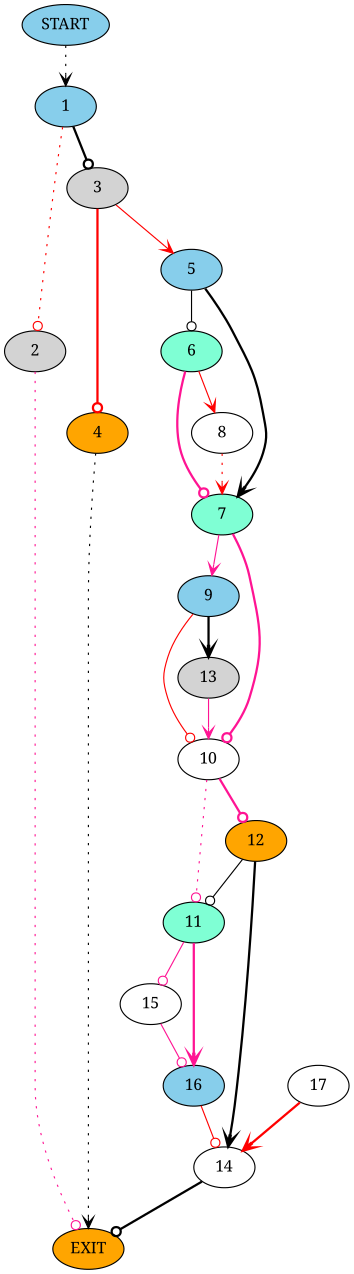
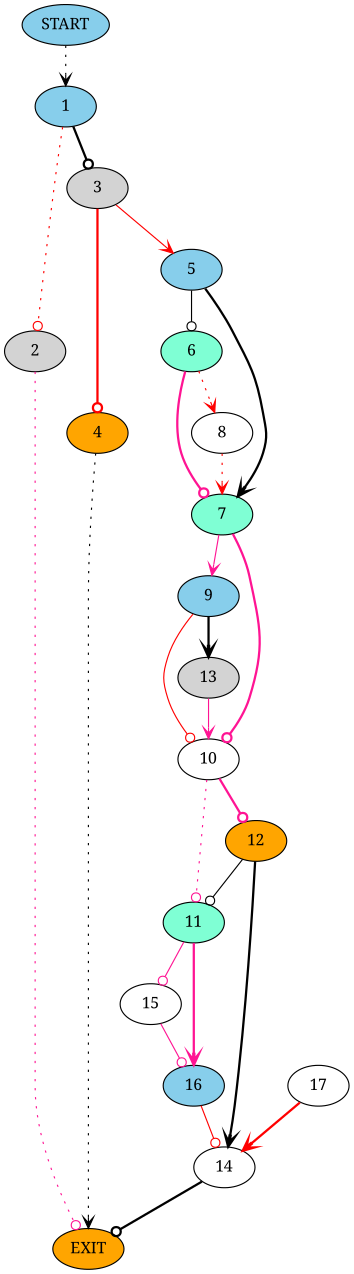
(205, 387) -> (205, 387)
